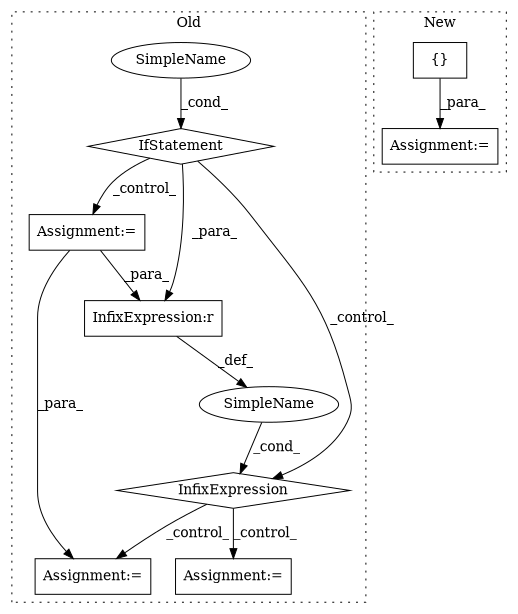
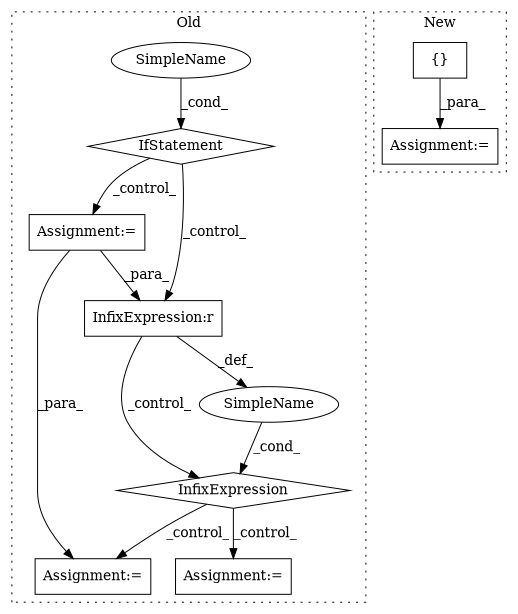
(215, 232) -> (215, 232)
(322, 315) -> (126, 418)
